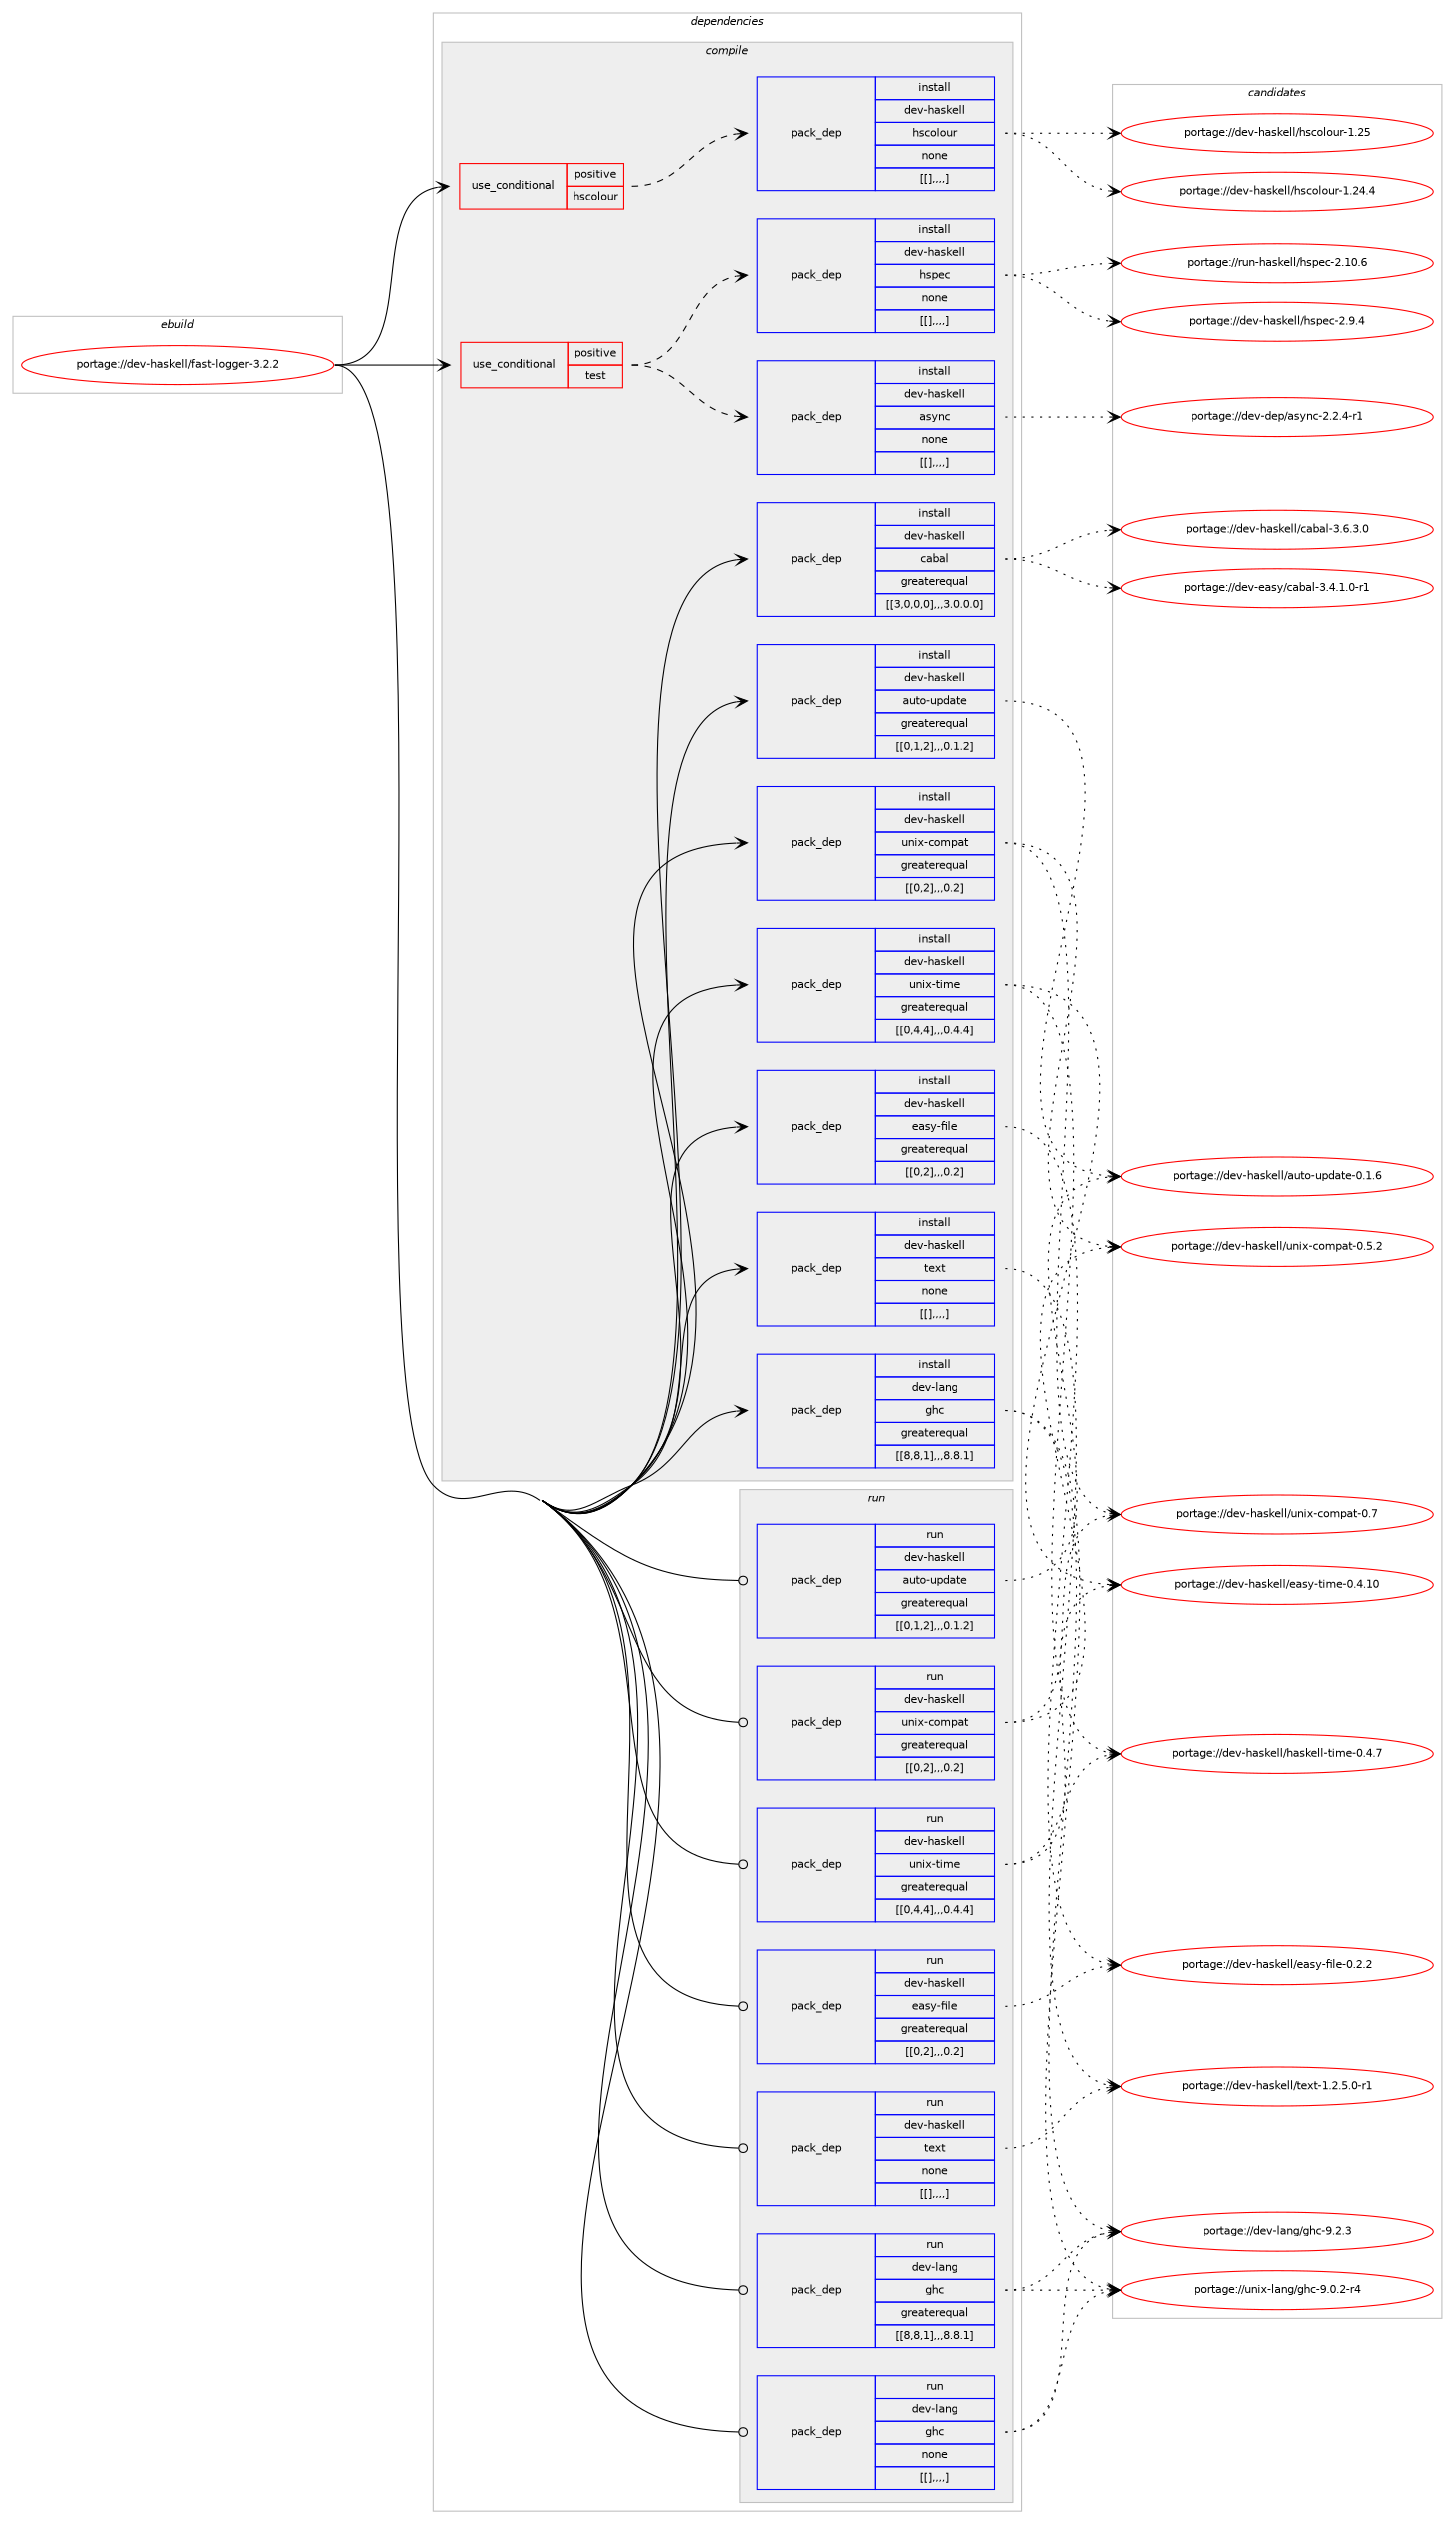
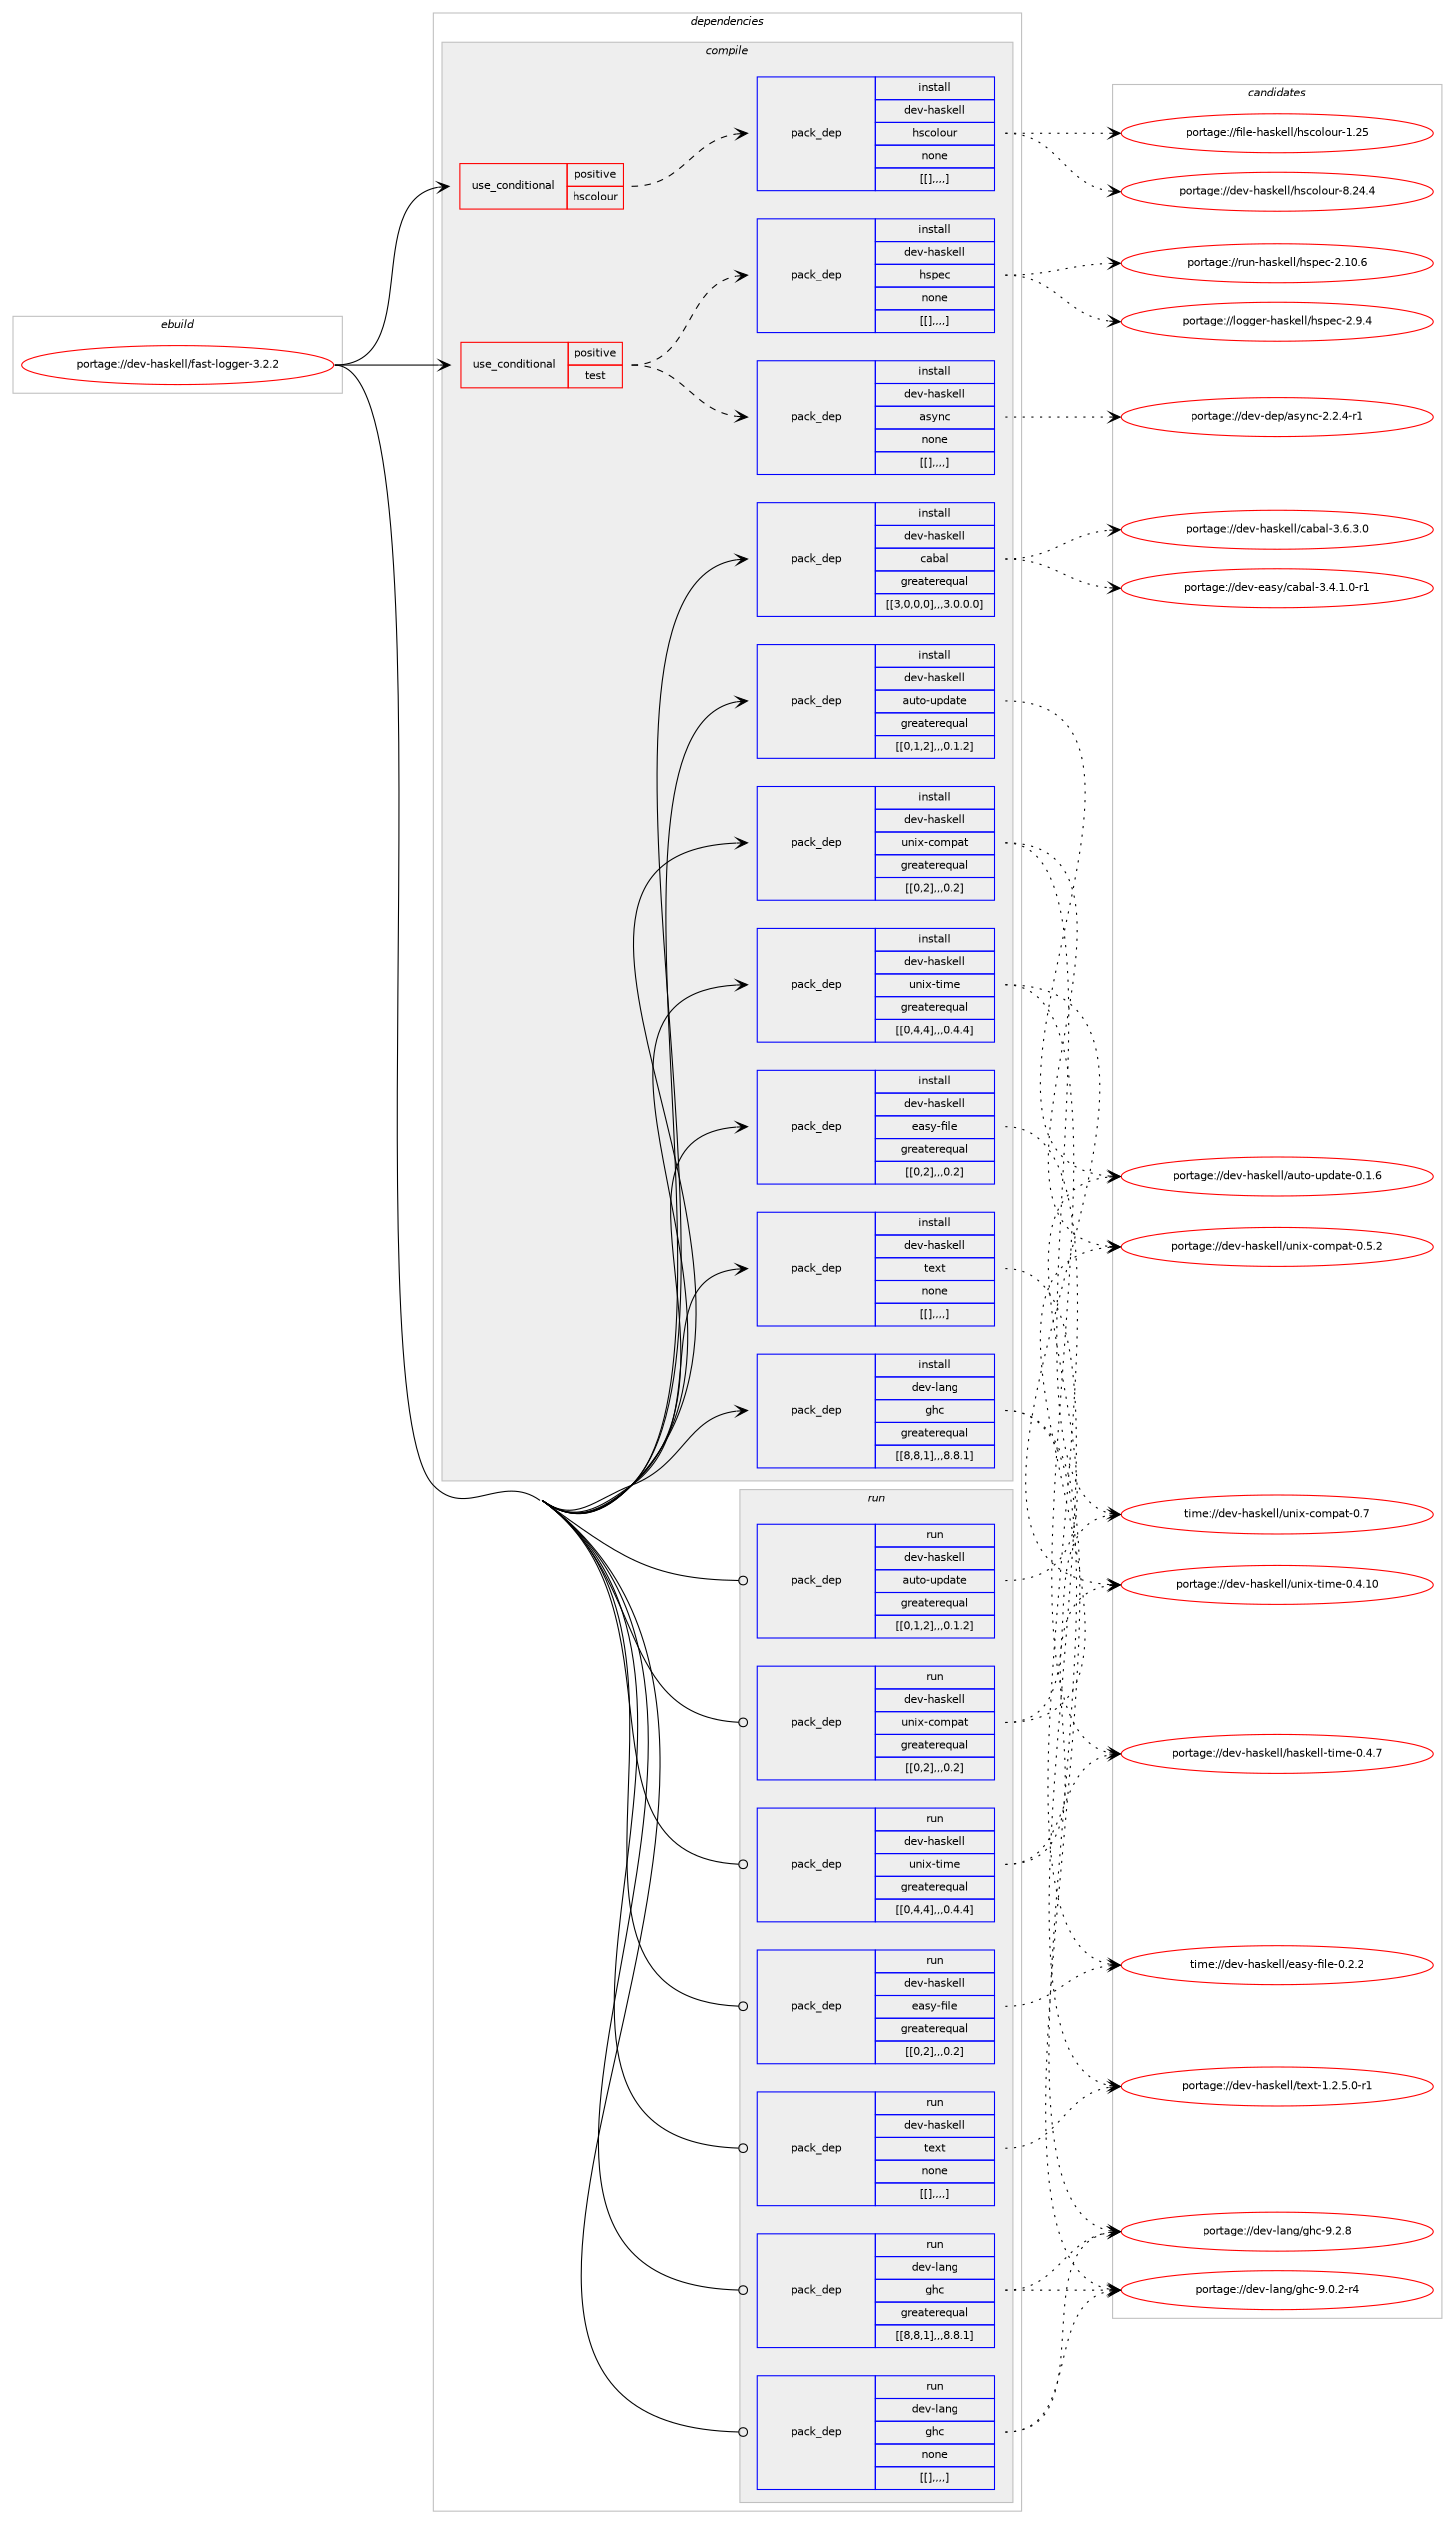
(1277, 133) -> (1277, 133)
(1277, 192) -> (1277, 192)
(1277, 322) -> (1277, 322)
(1277, 1514) -> (1277, 1514)
(1277, 1585) -> (1277, 1585)
(1277, 1965) -> (1277, 1965)
(1277, 2232) -> (1277, 2232)
(1277, 2290) -> (1277, 2290)
